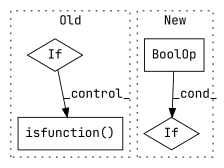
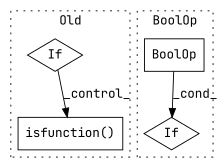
(175, 21) -> (175, 21)
